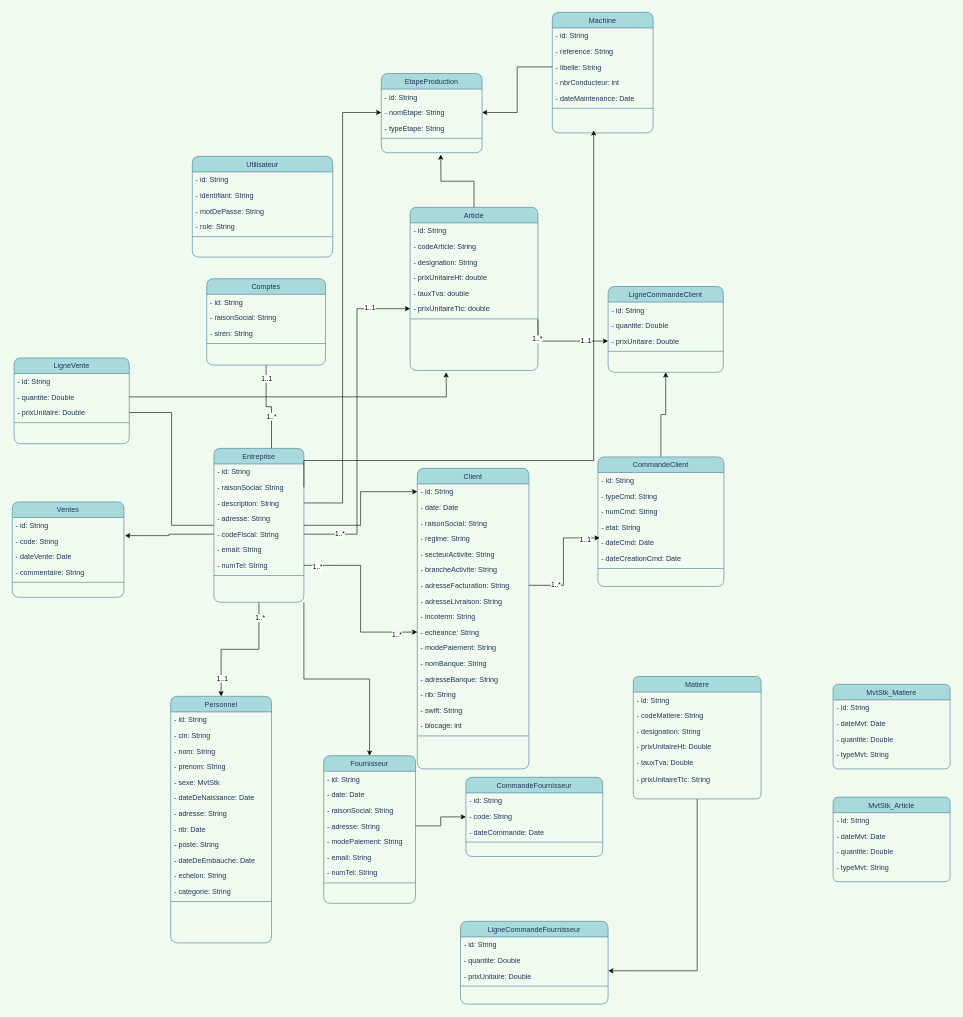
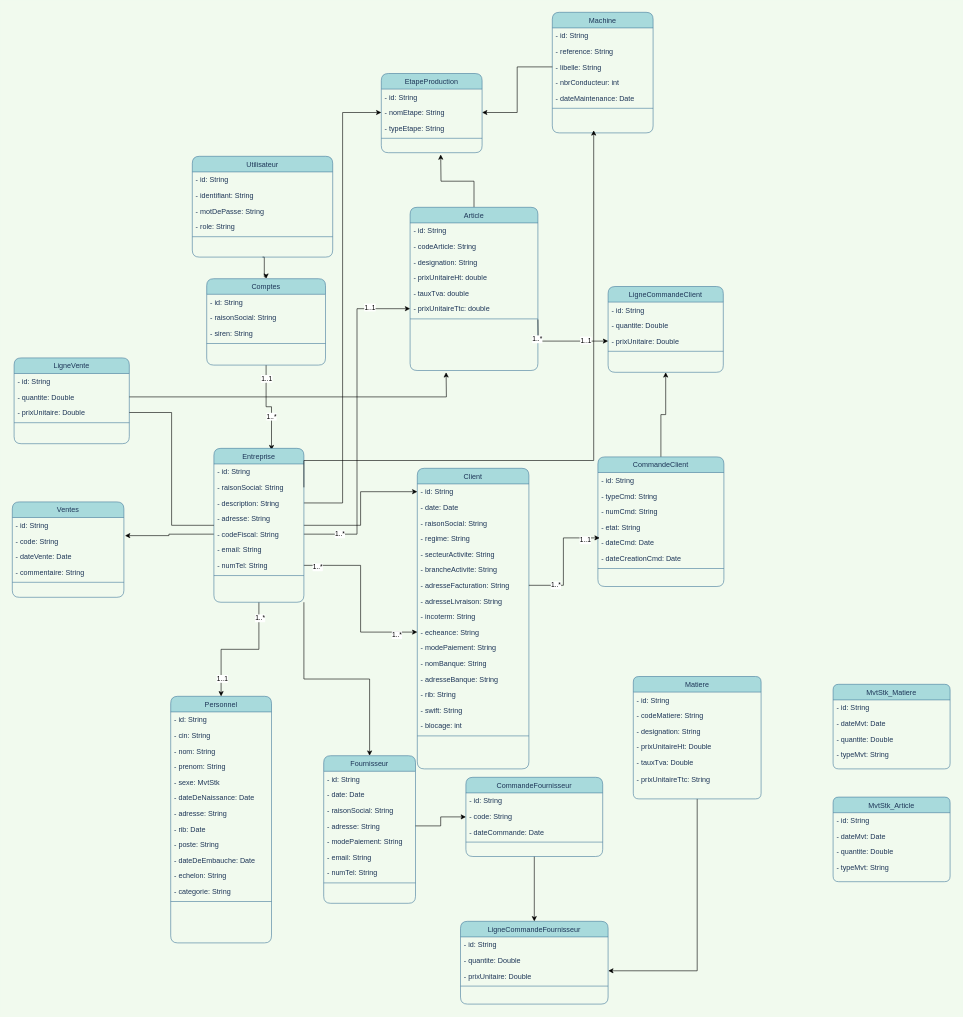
none -> (264, 275)
(272, 446) -> (272, 444)
none -> (534, 915)
